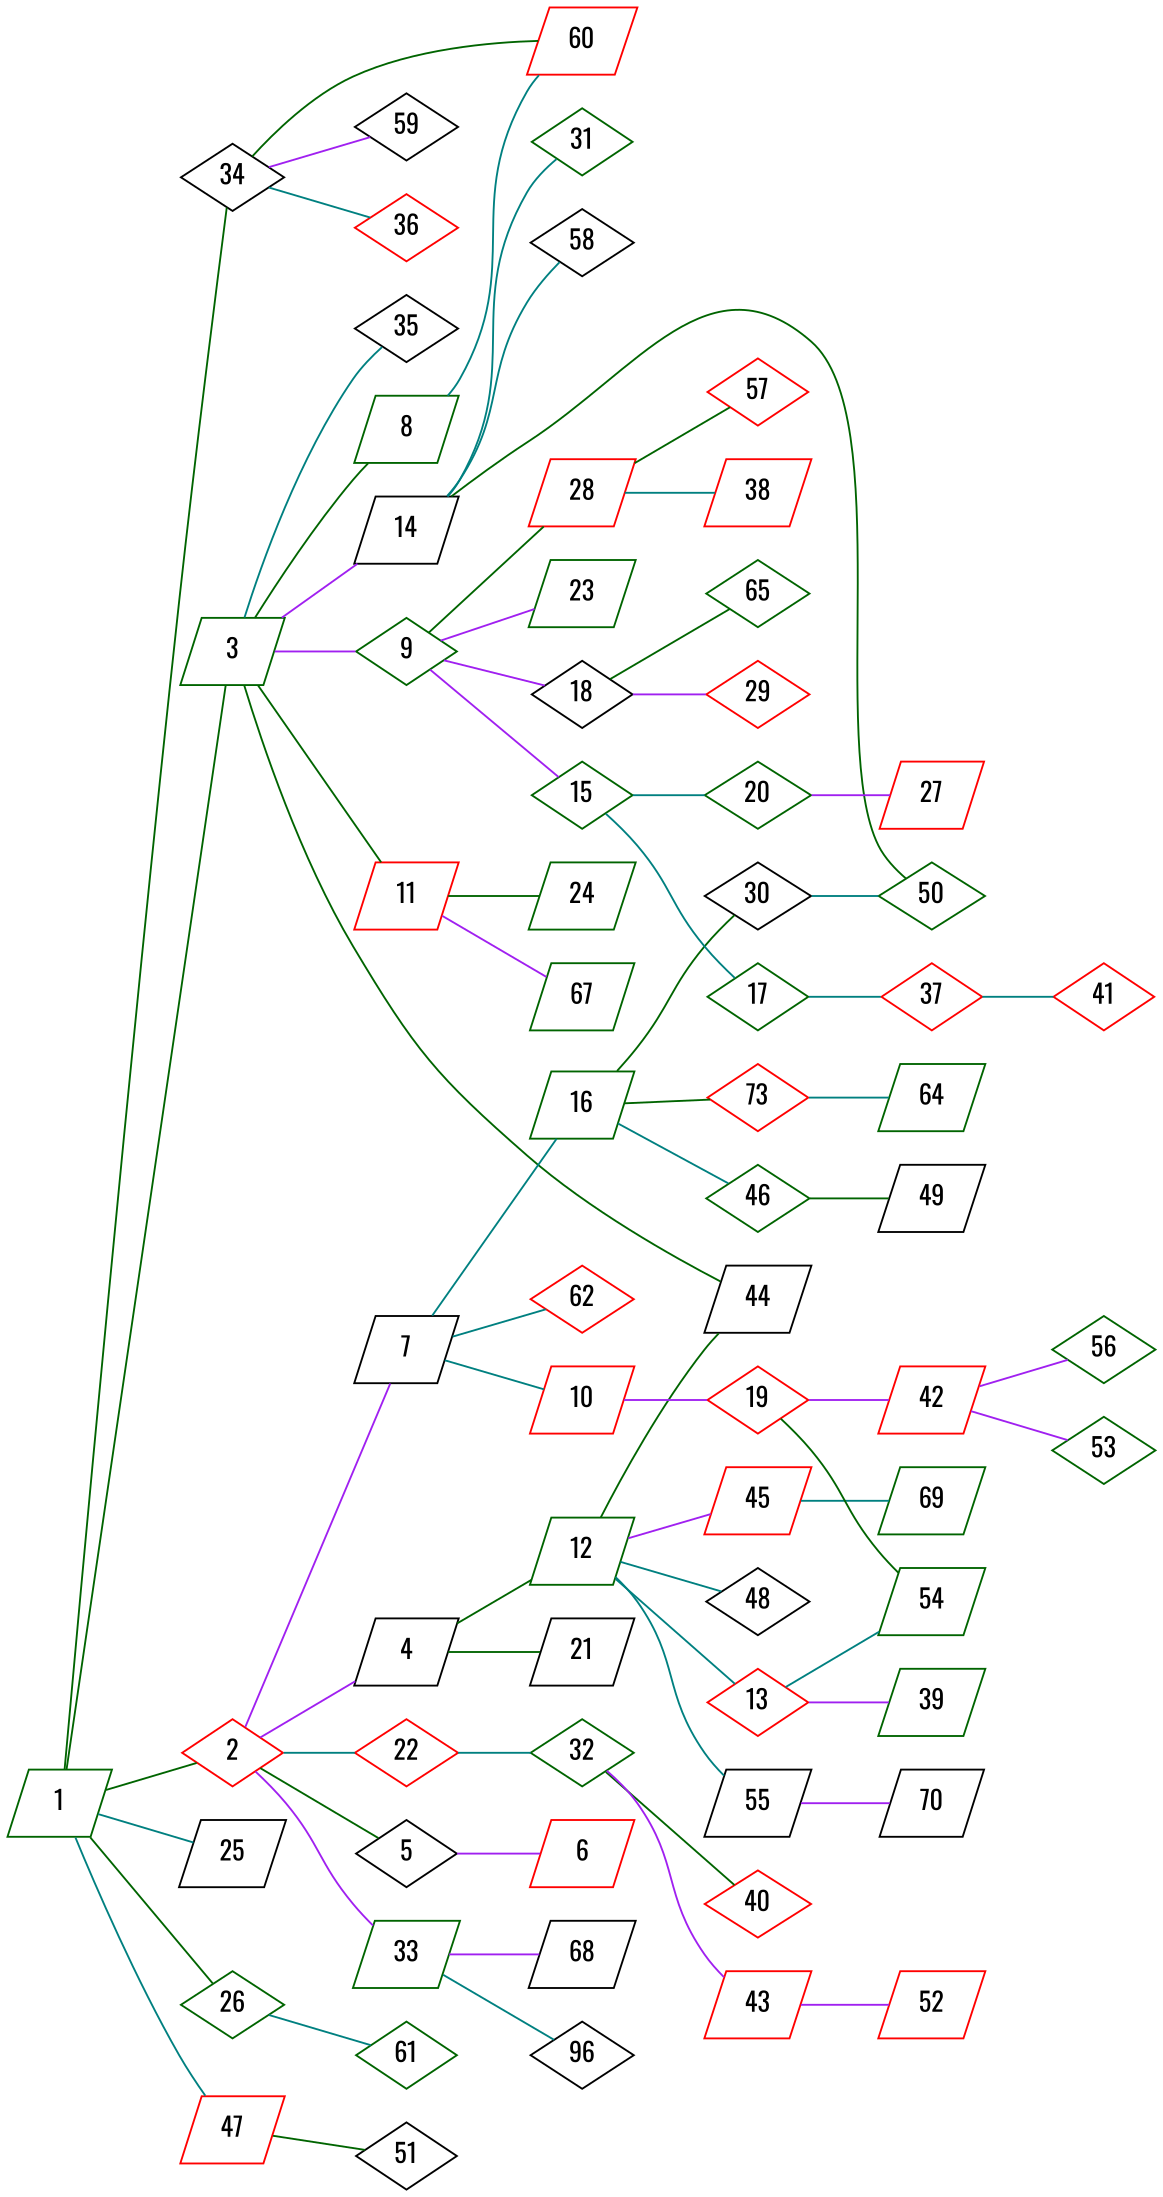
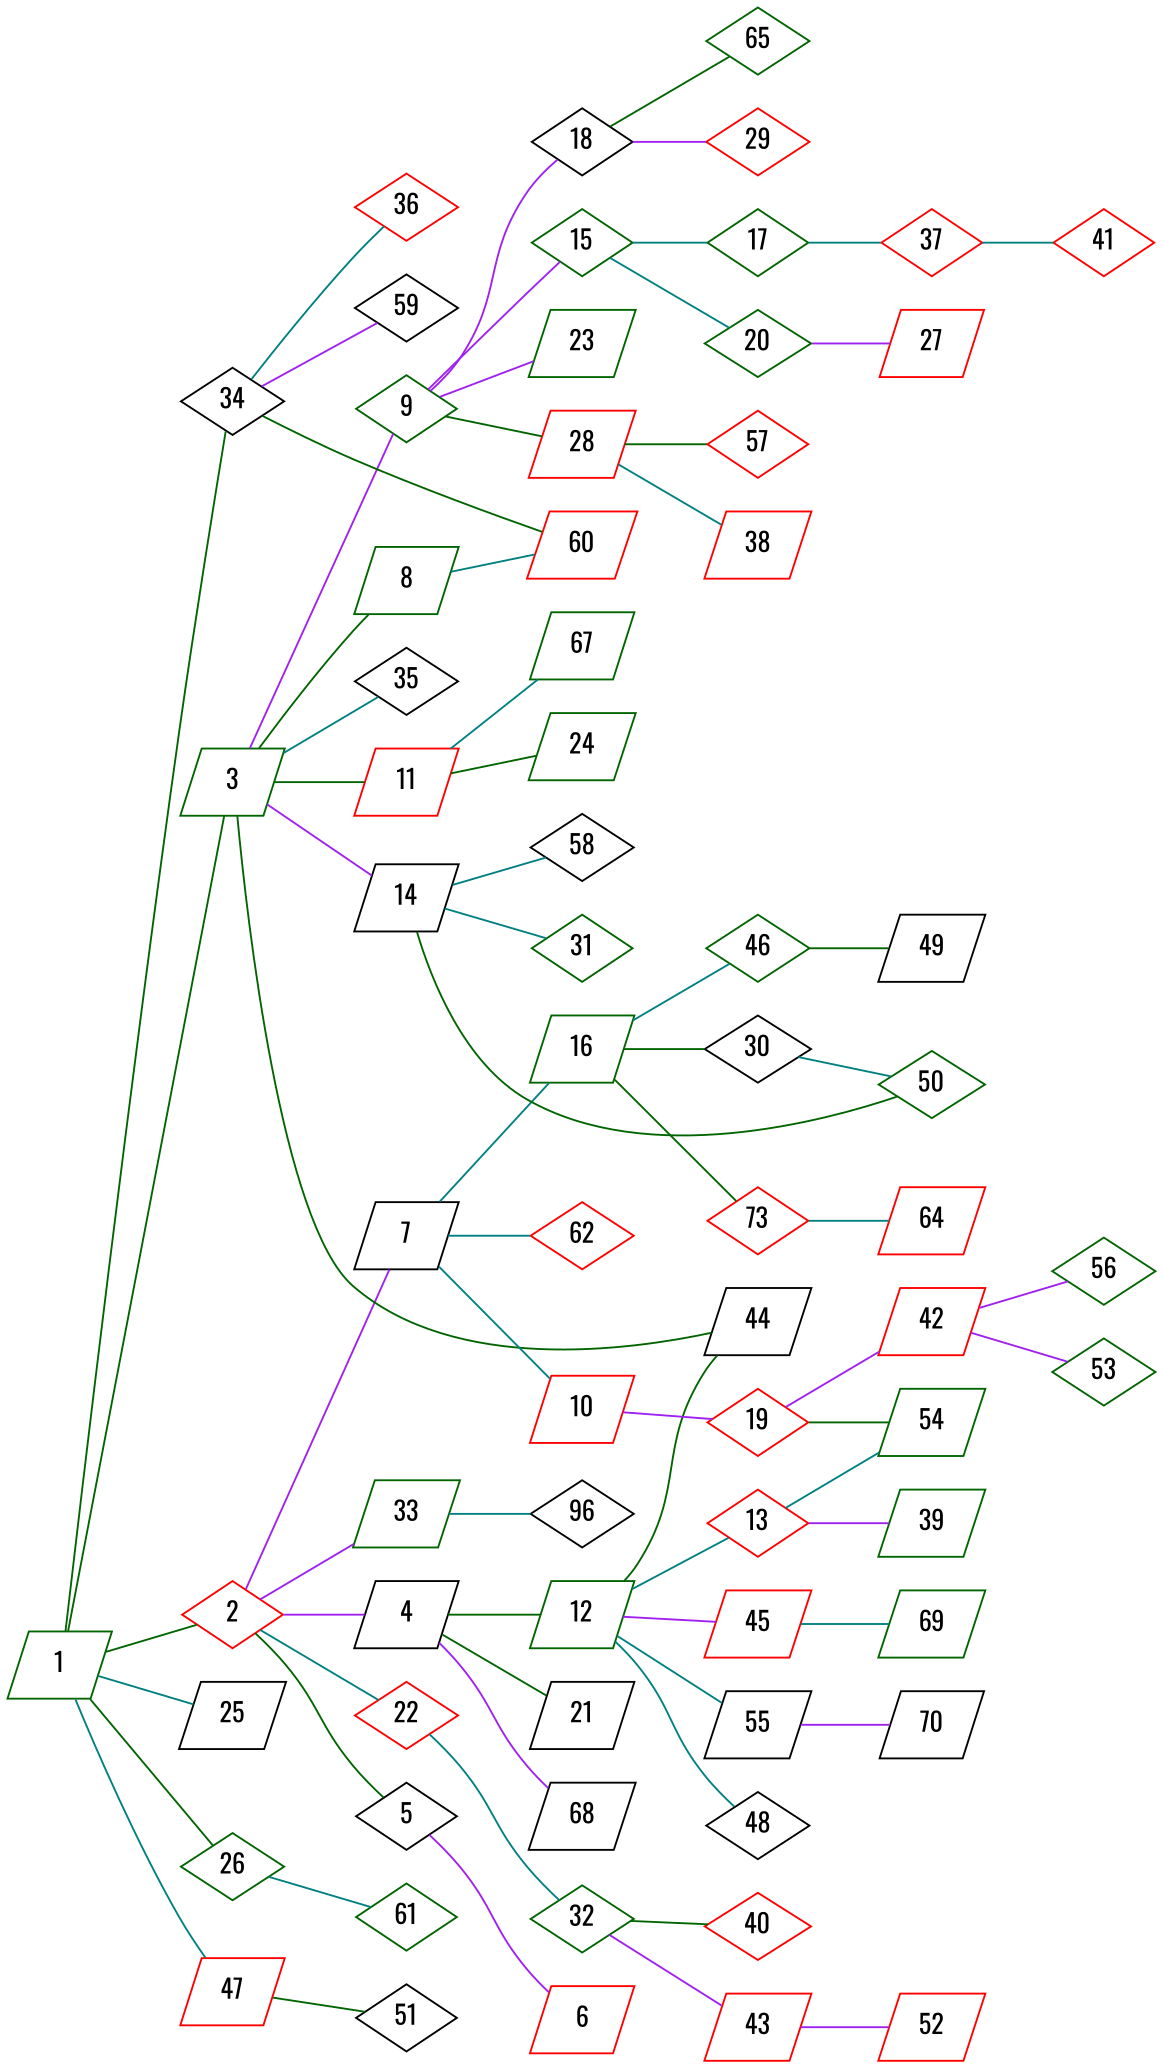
(494, 946) -> (494, 714)
(932, 1098) -> (932, 1221)
(494, 1954) -> (493, 1716)
